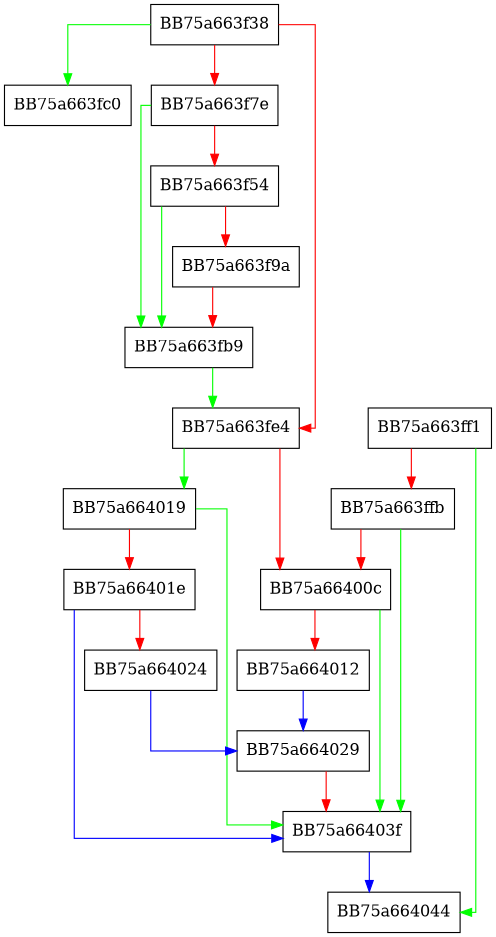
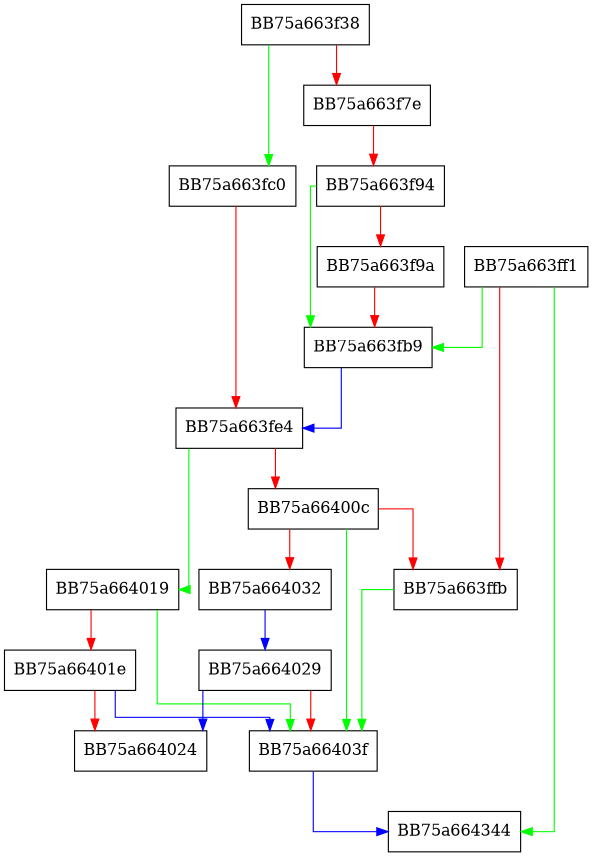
(215, 186) -> (381, 186)
(141, 206) -> (482, 337)
(315, 210) -> (236, 301)
(213, 382) -> (341, 412)
(361, 543) -> (413, 516)
(303, 670) -> (265, 590)
(158, 751) -> (203, 705)
(394, 912) -> (454, 832)
